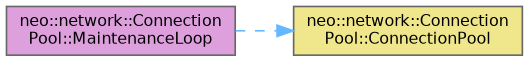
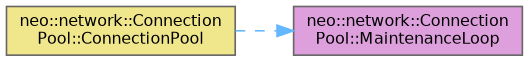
(256, 31) -> (256, 31)
